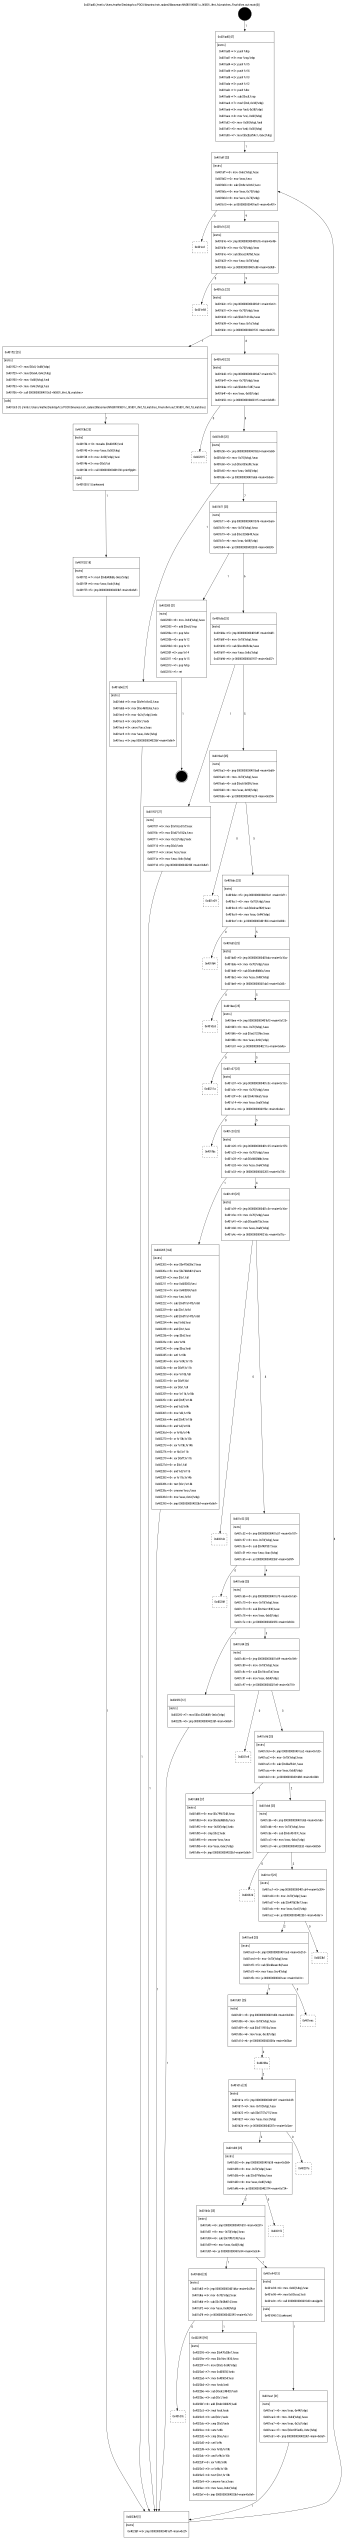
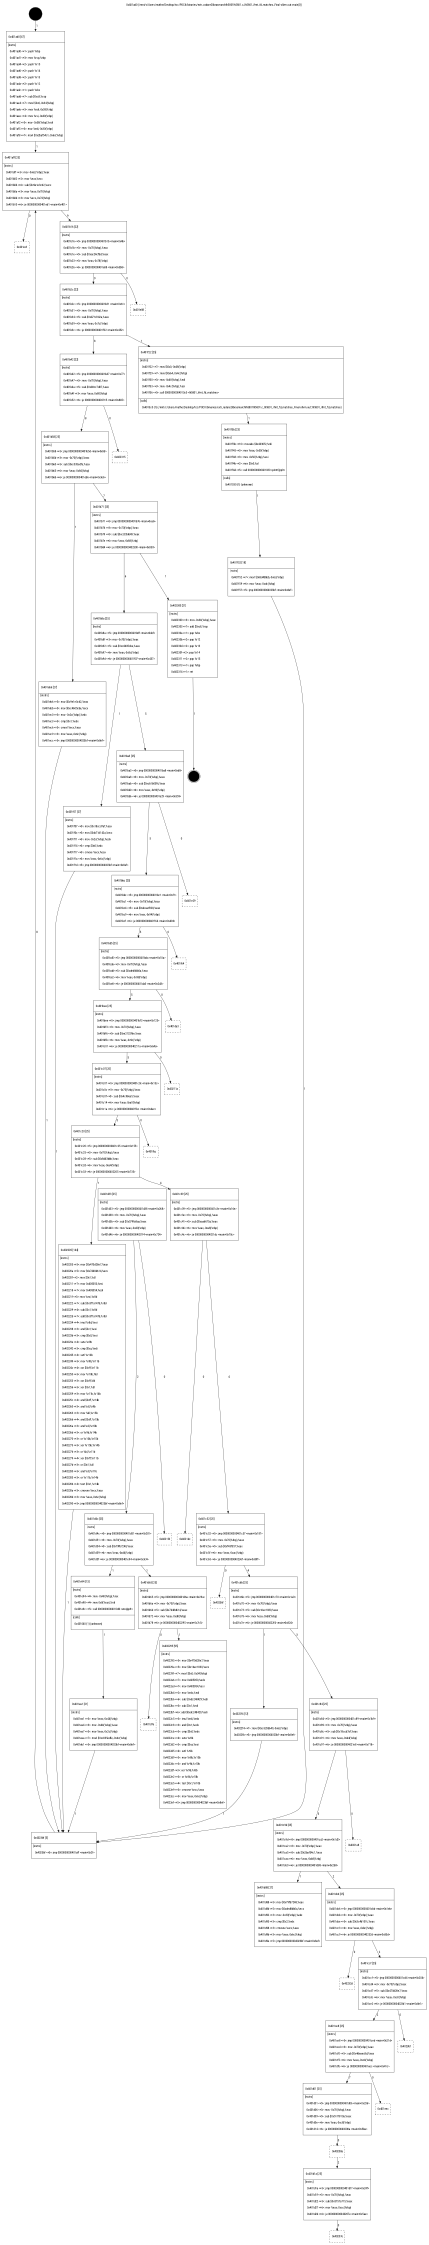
(260, 2136) -> none
